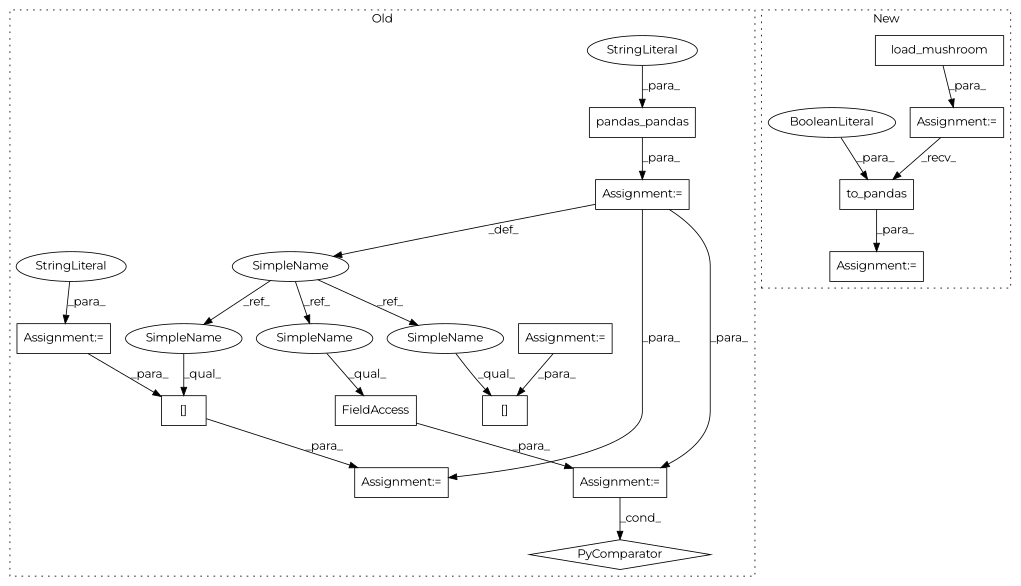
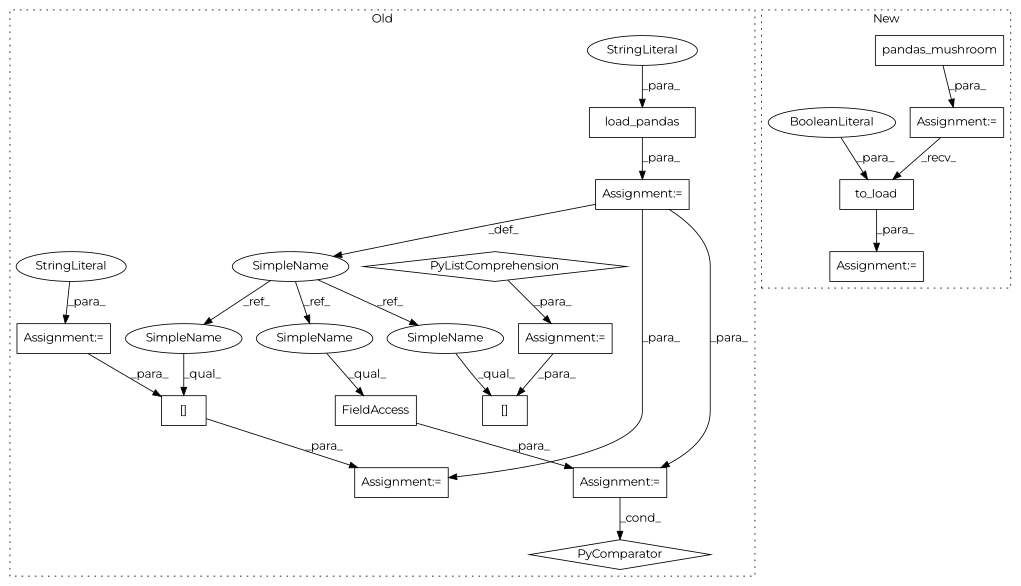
(940, 50) -> (940, 50)
(642, 123) -> (642, 123)
(877, 195) -> (877, 195)
none -> (495, 267)
